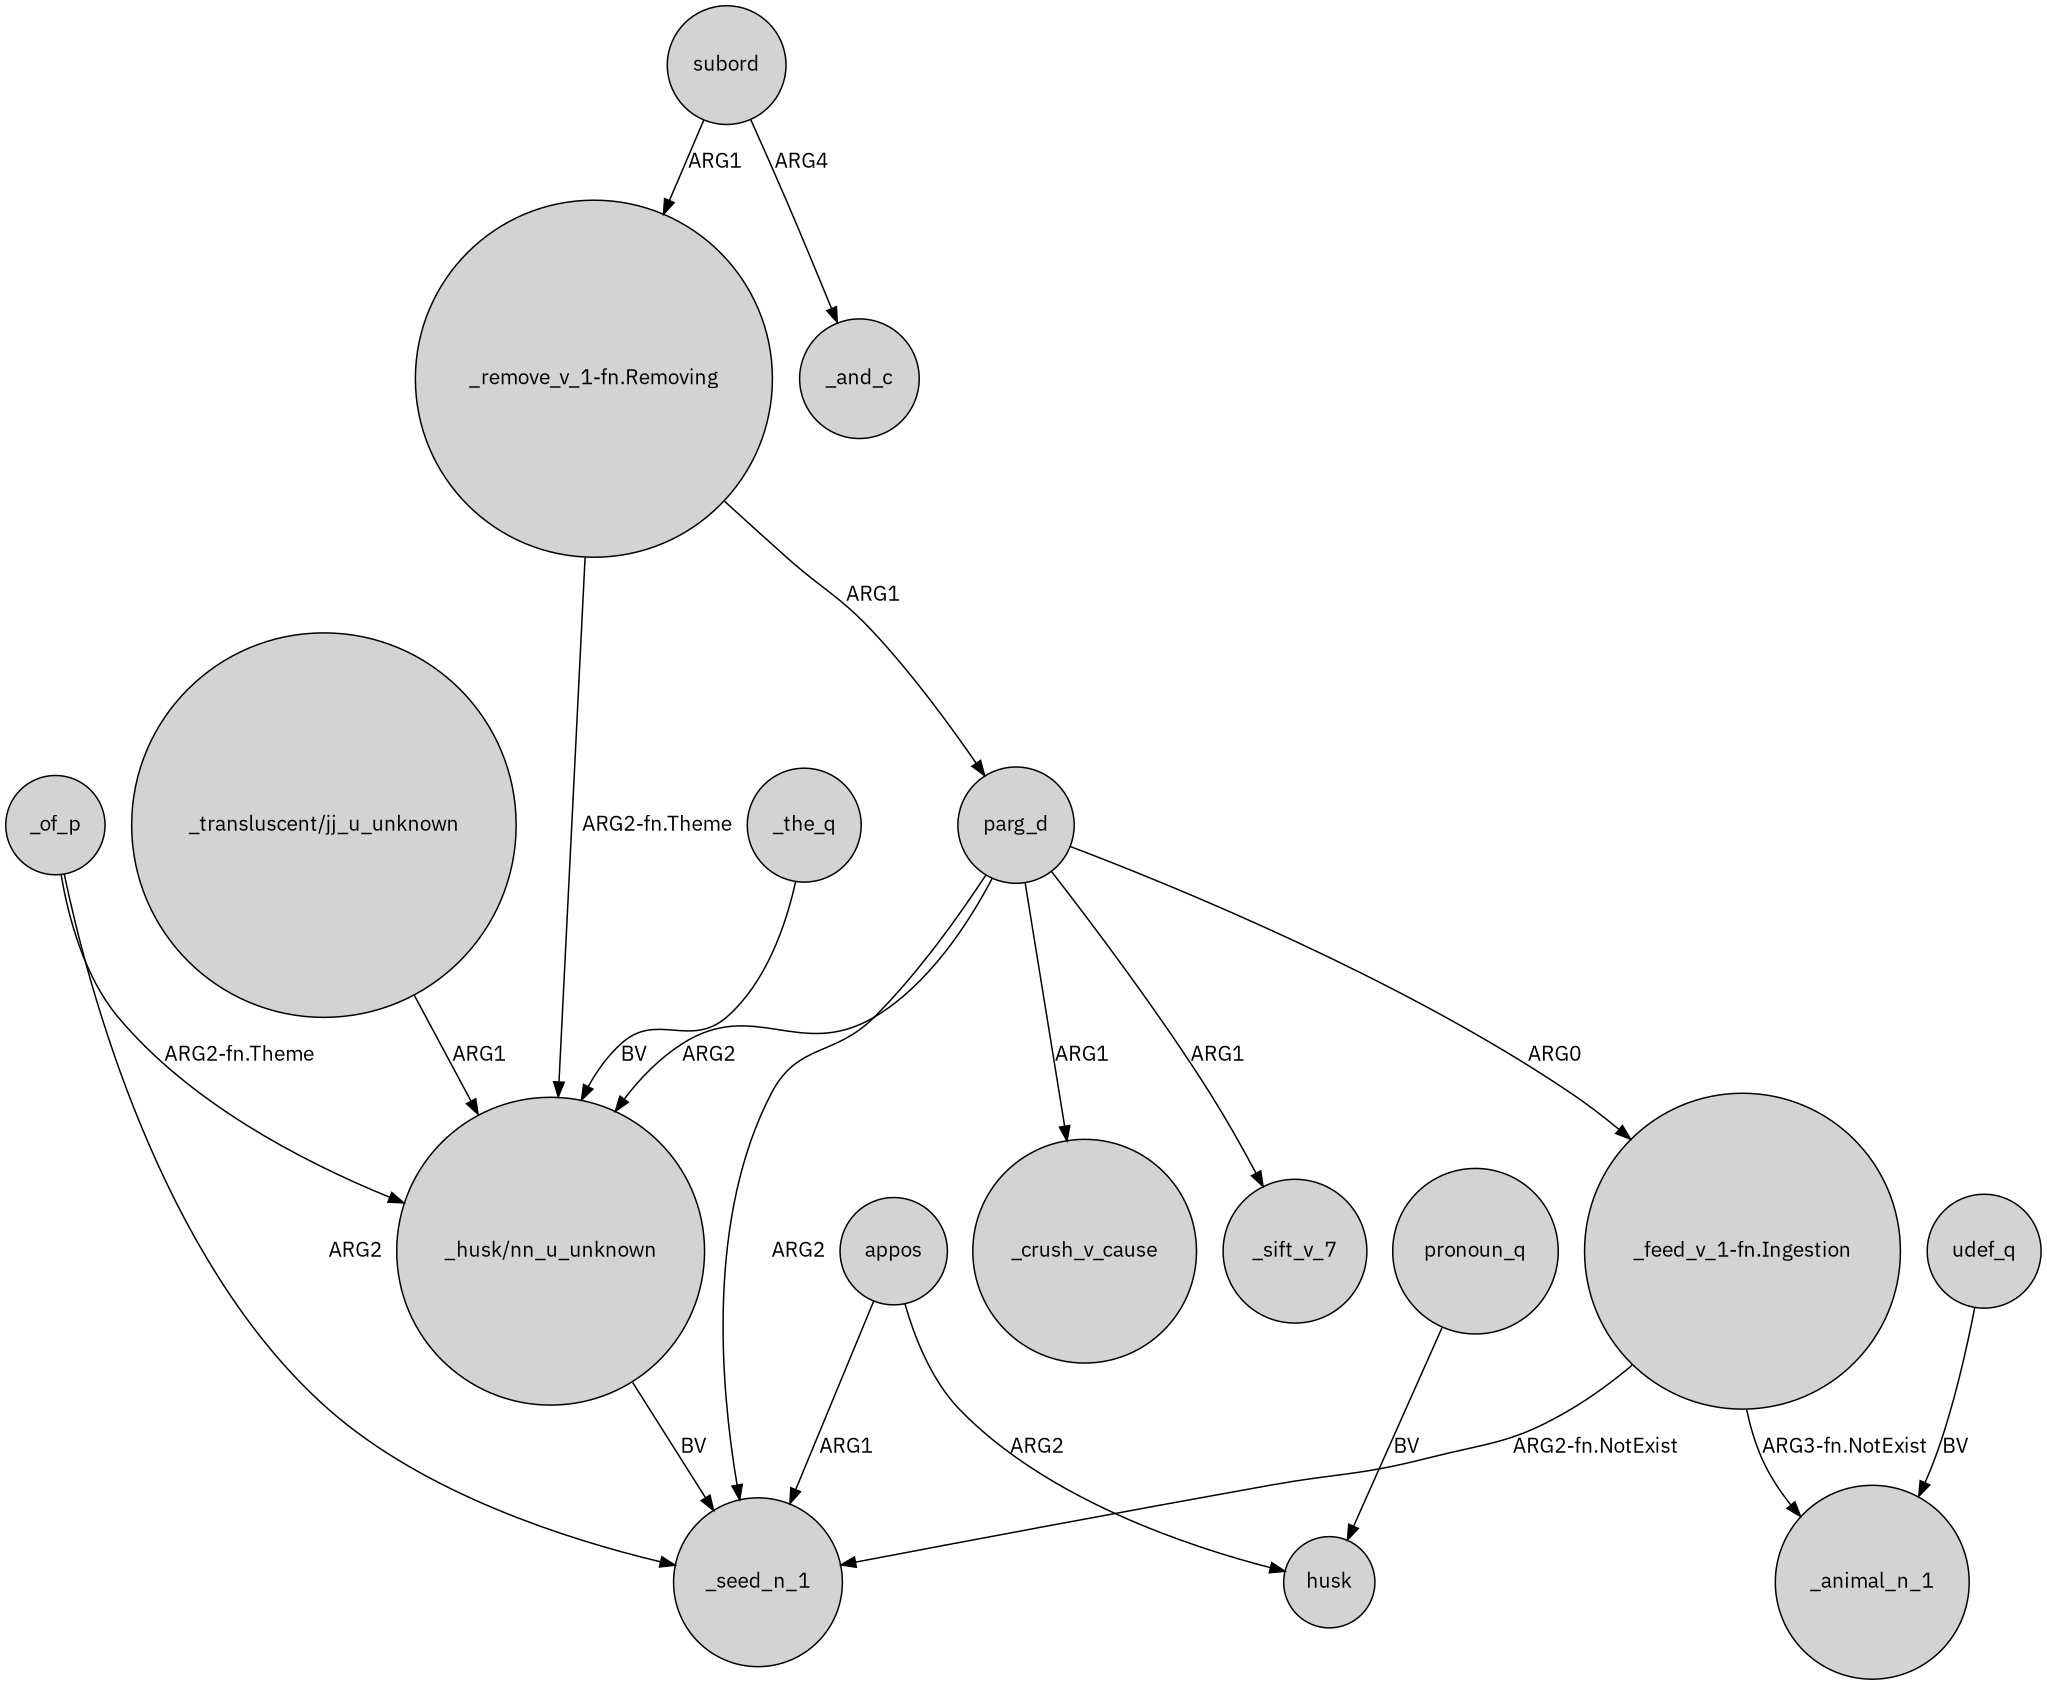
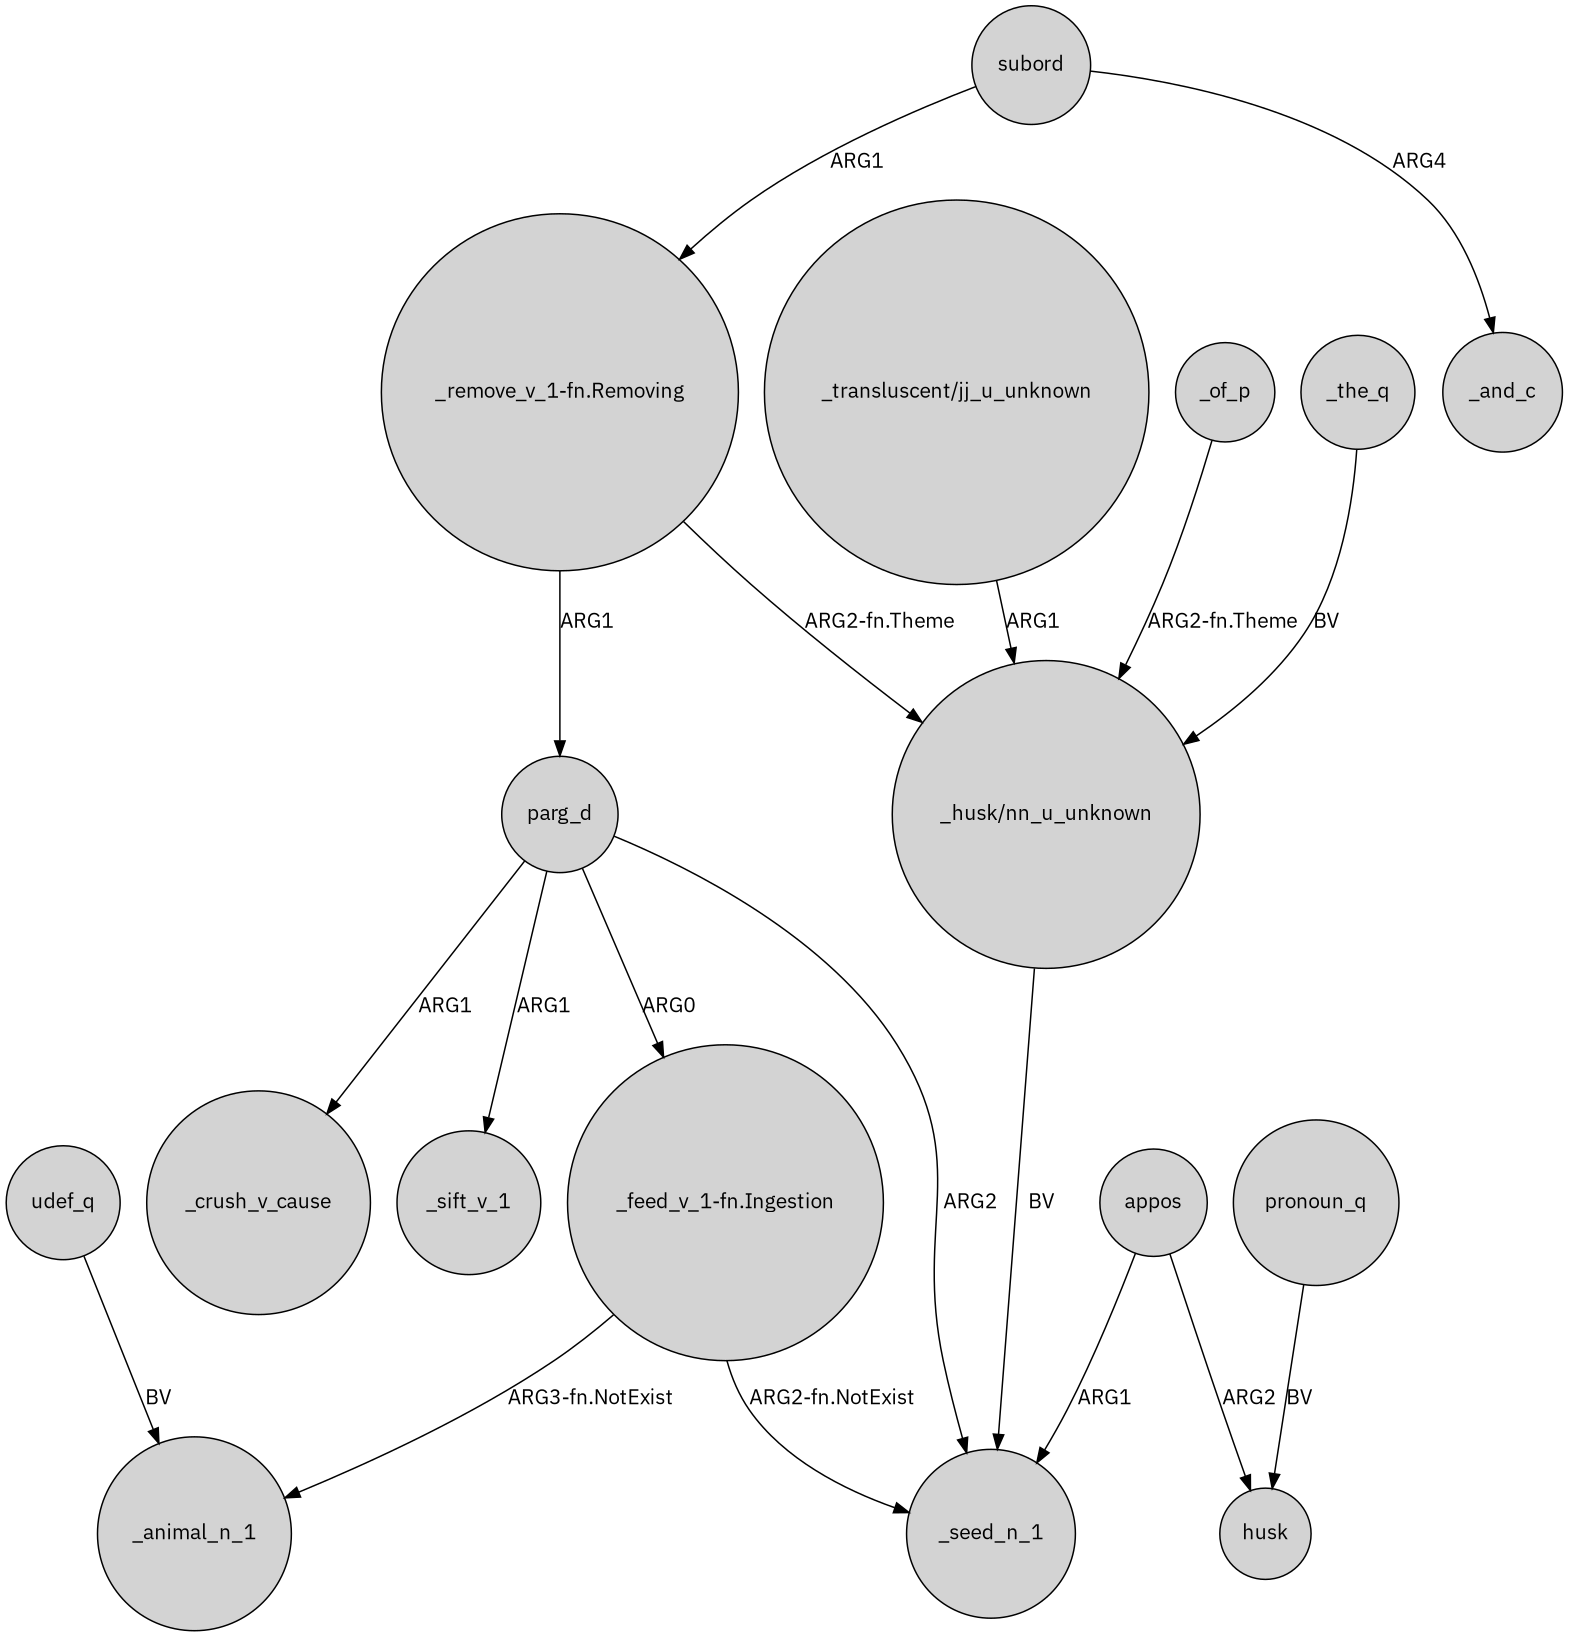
(830, 1032) -> none
(1295, 1251) -> (469, 1203)
(250, 1321) -> none
